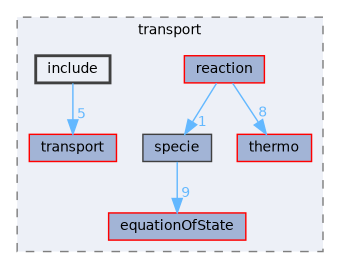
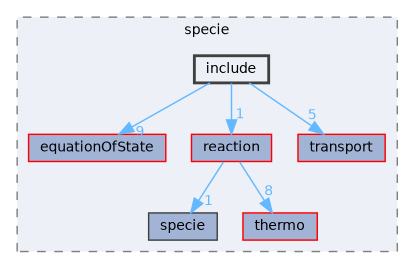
(170, 31) -> (207, 31)
none -> (232, 102)
(177, 180) -> (171, 105)
